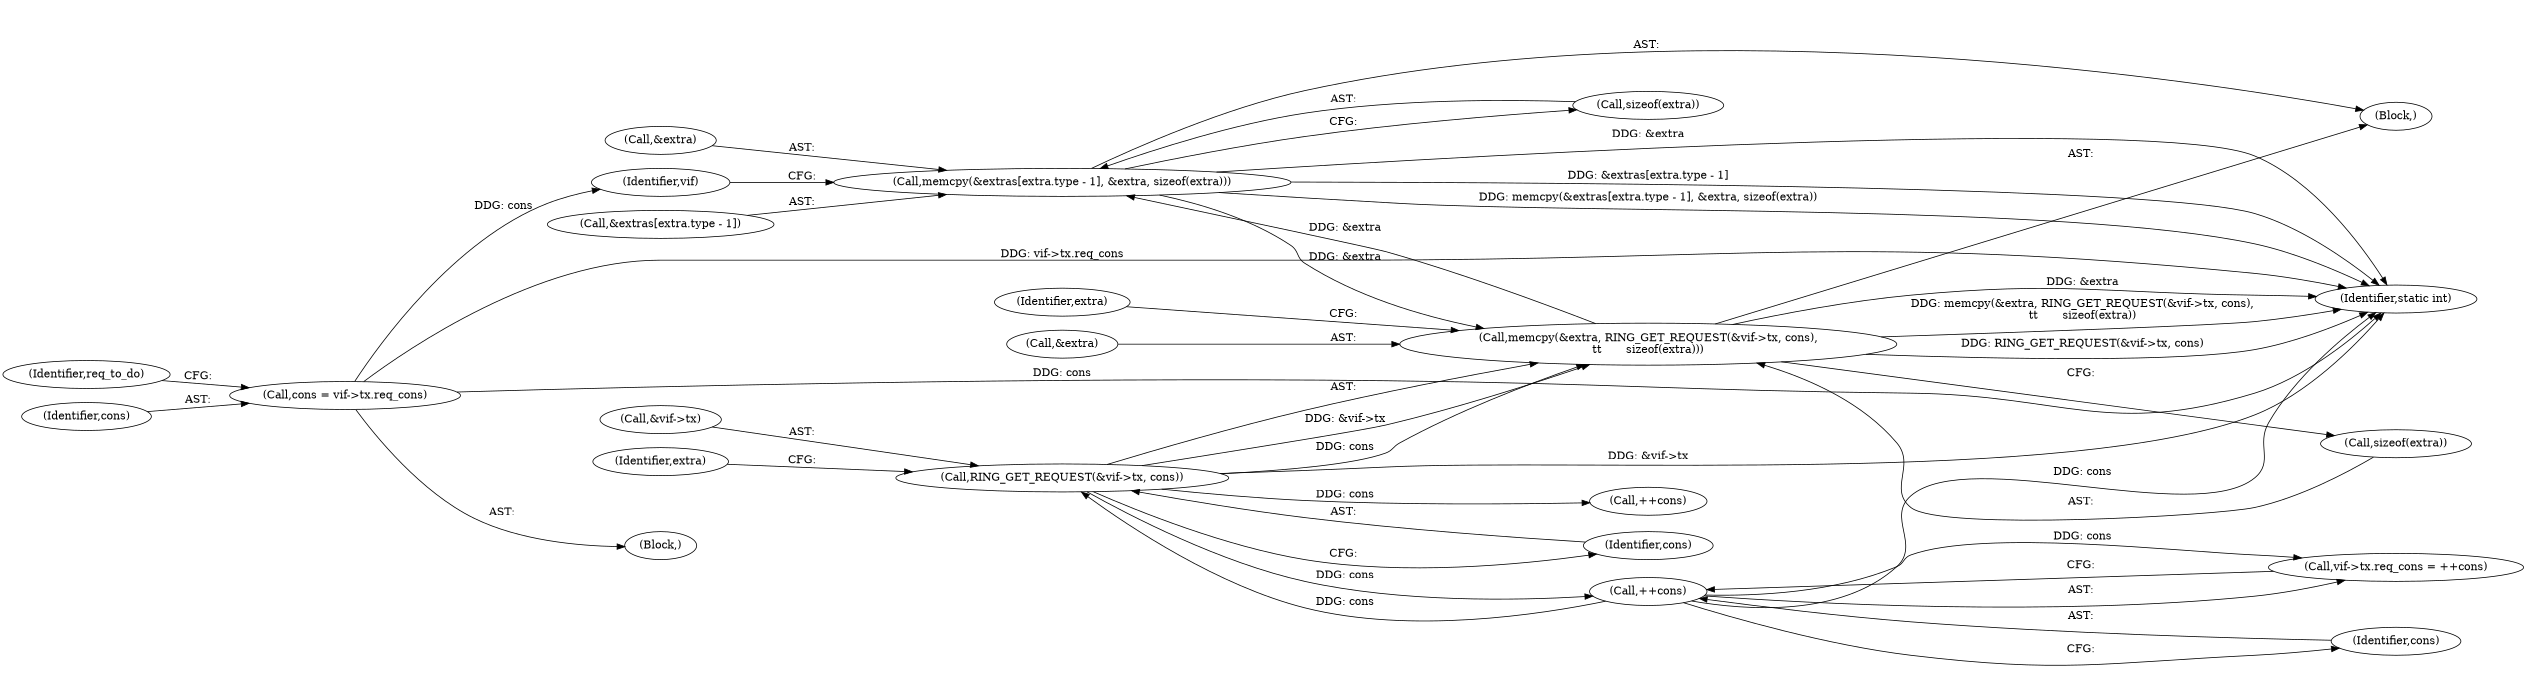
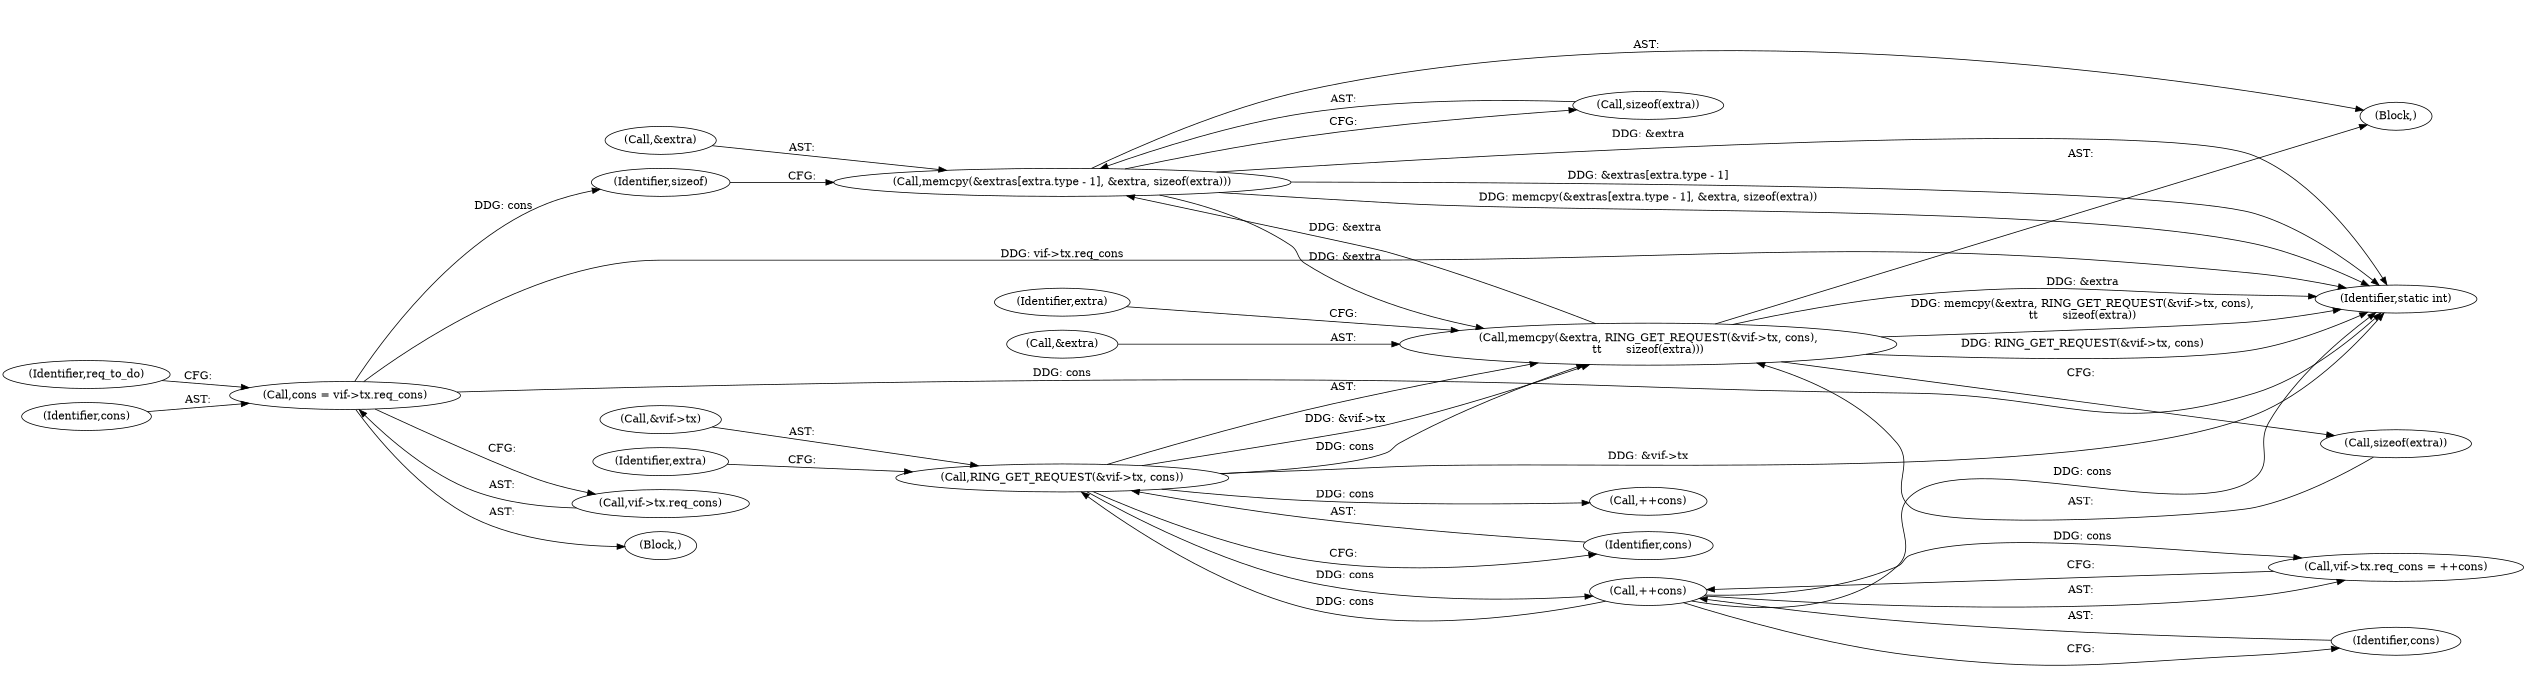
(661, 182) -> (661, 182)
(661, 224) -> none
none -> (661, 504)
